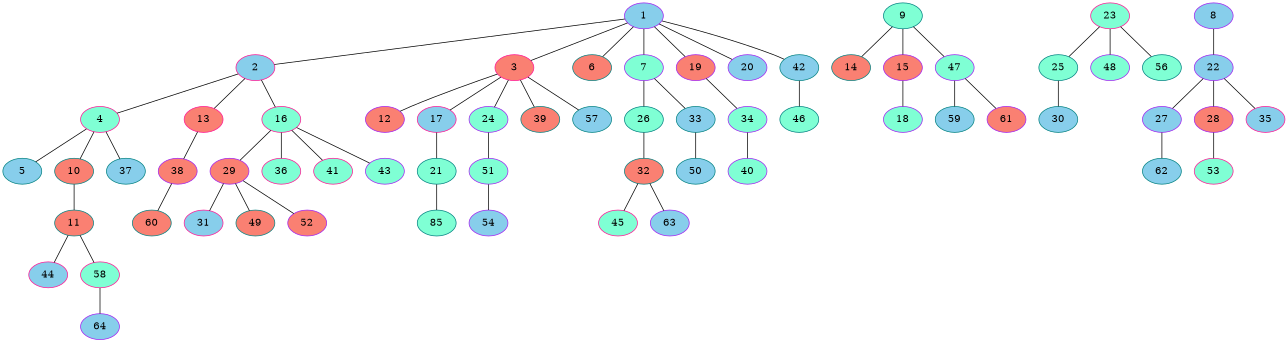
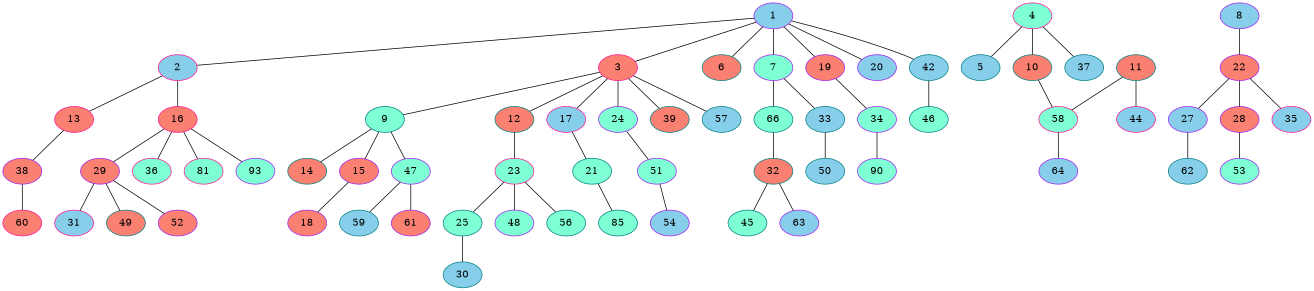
(1214, 68) -> (1240, 68)
(178, 94) -> none
none -> (501, 94)
(281, 119) -> (178, 119)
(385, 119) -> (514, 119)
(644, 119) -> (773, 119)
(903, 119) -> (307, 223)
none -> (514, 145)
(333, 171) -> (204, 171)
(385, 171) -> (255, 171)
(748, 171) -> (877, 171)
(1214, 171) -> (1240, 171)
(74, 197) -> (1045, 94)
(152, 223) -> (22, 223)
(618, 223) -> (748, 223)
